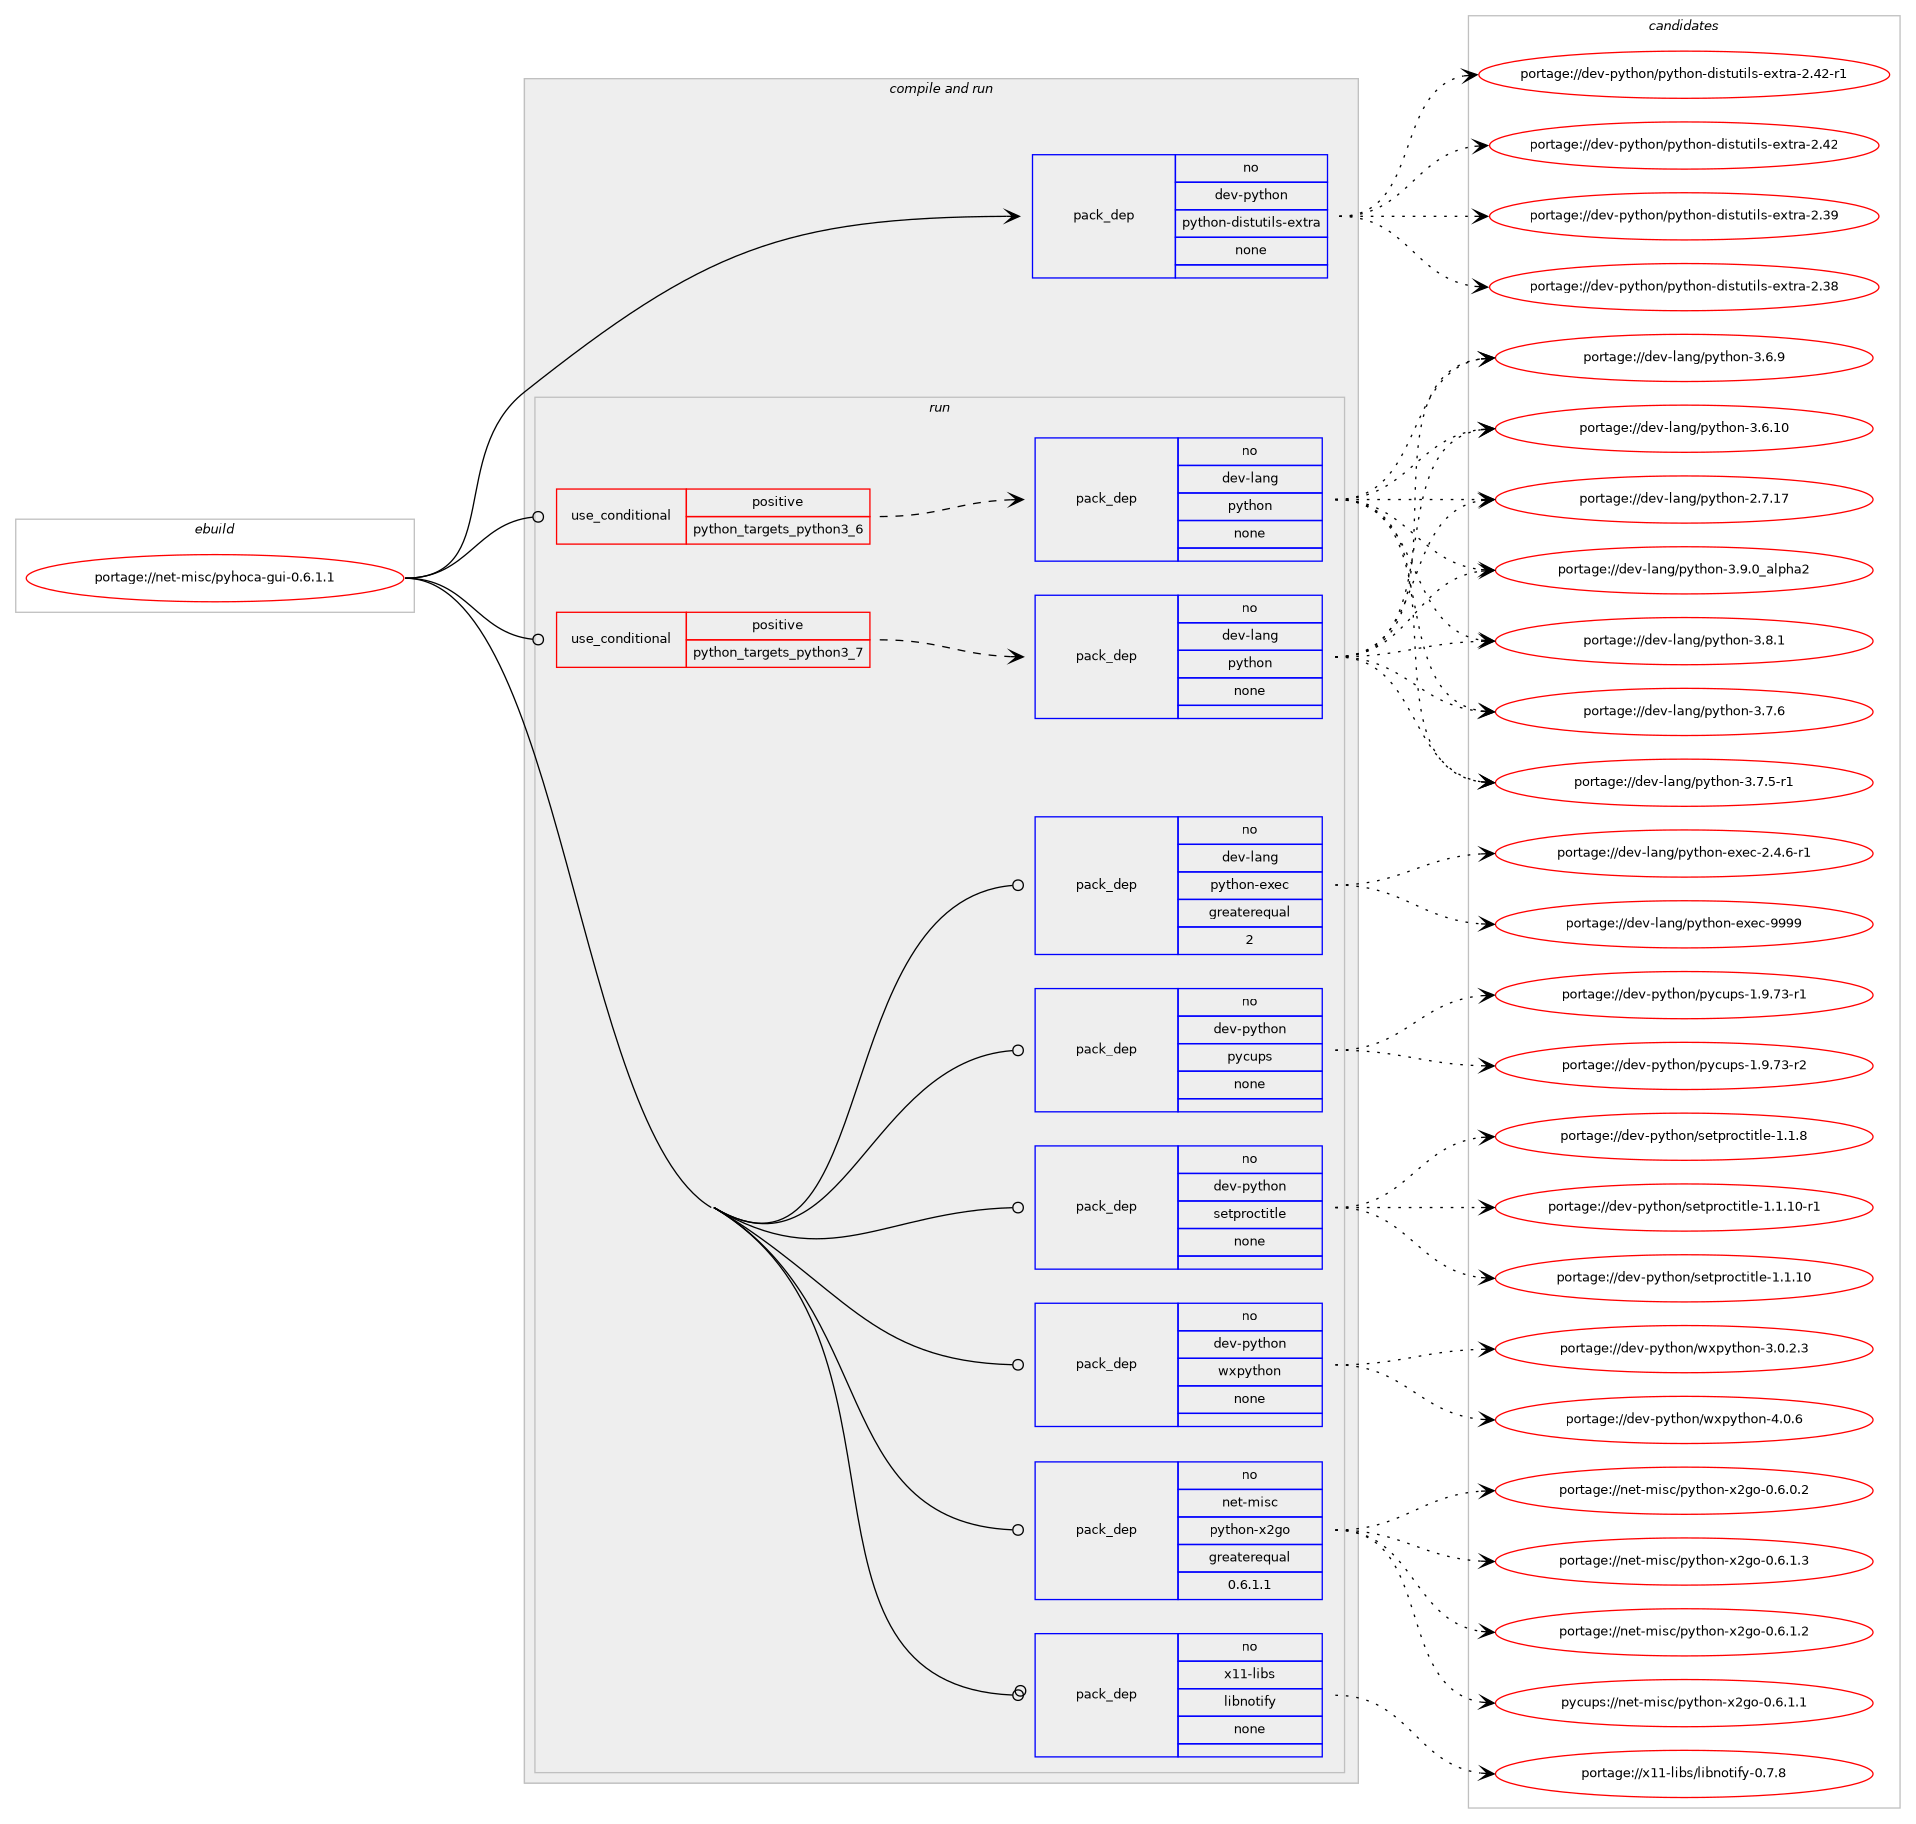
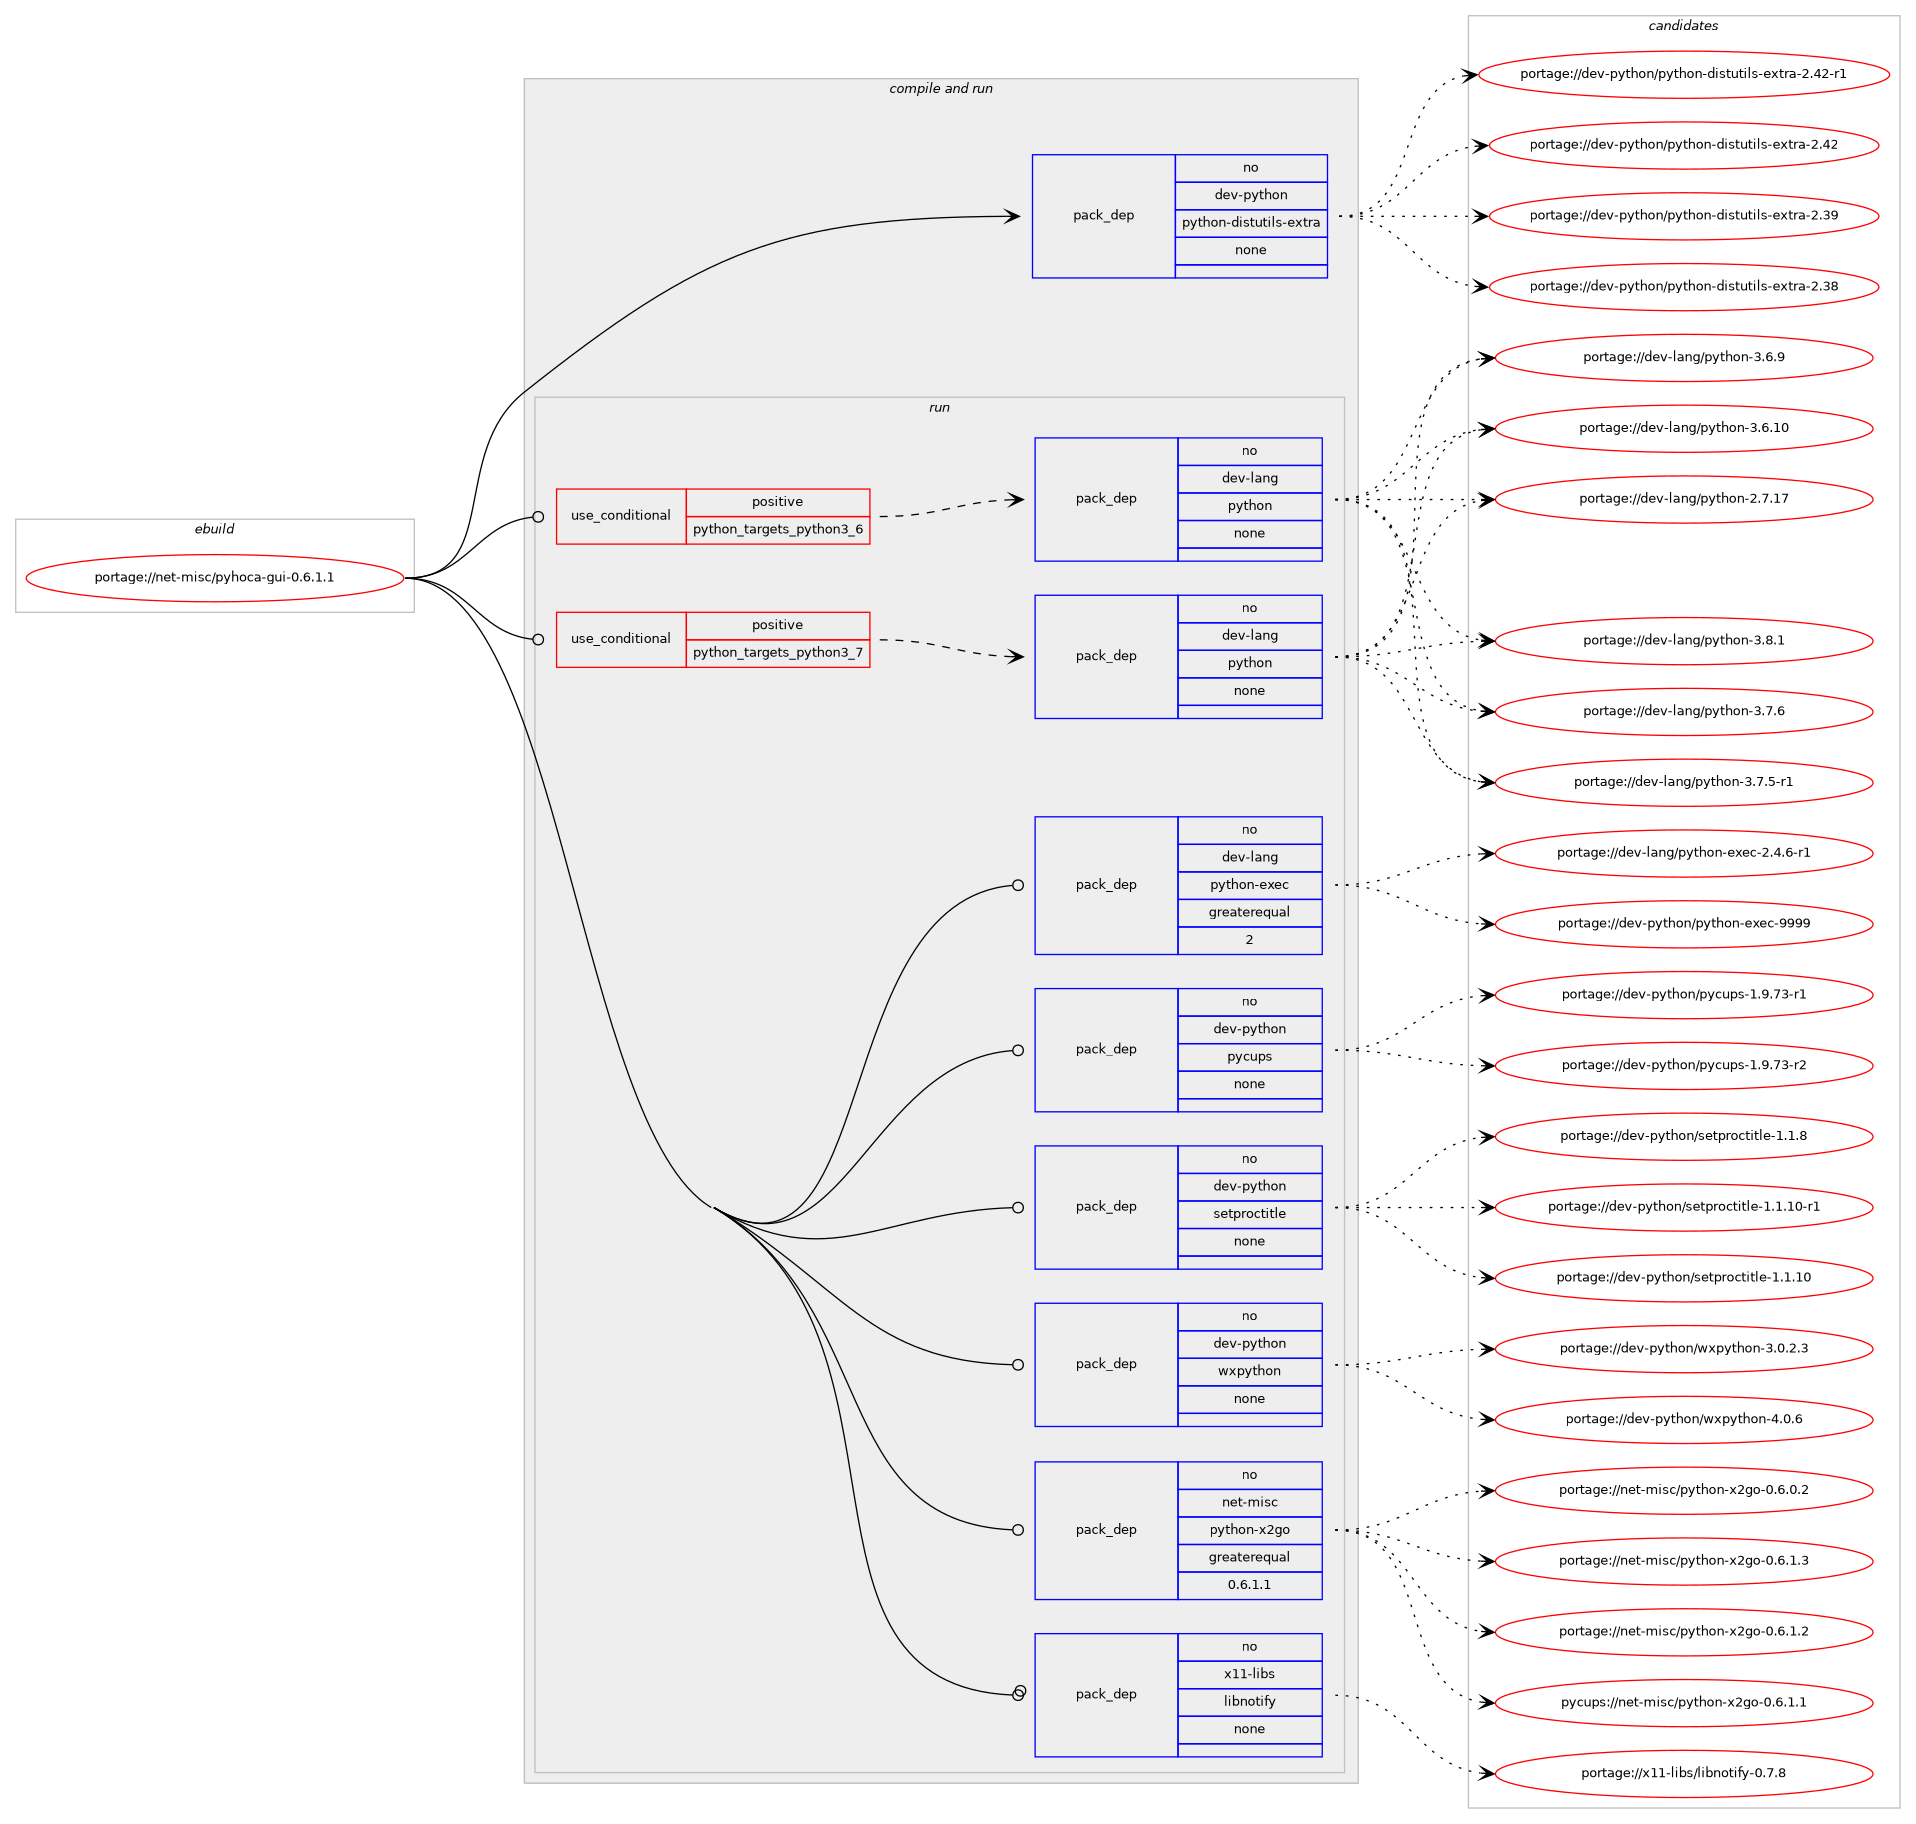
(1684, 570) -> none
(1684, 924) -> (1684, 924)
